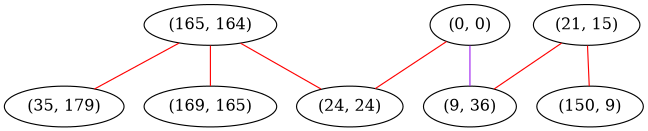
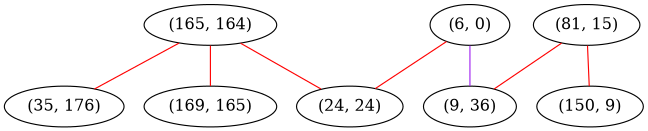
(470, 25) -> (470, 25)
(587, 25) -> (587, 25)
(64, 107) -> (64, 107)
